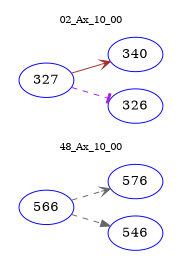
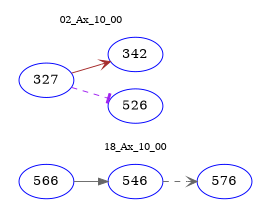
(135, 54) -> (135, 54)
(135, 106) -> (135, 106)
(91, 148) -> (135, 148)
(86, 196) -> (175, 182)
(86, 219) -> (86, 182)
